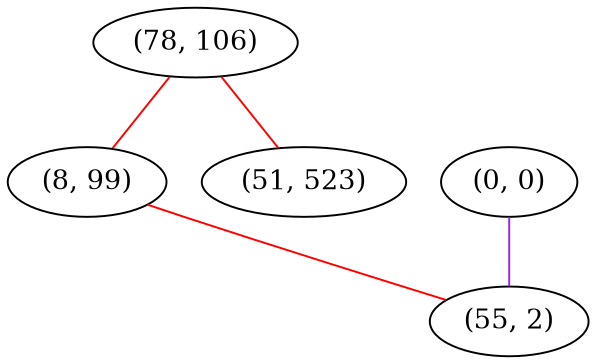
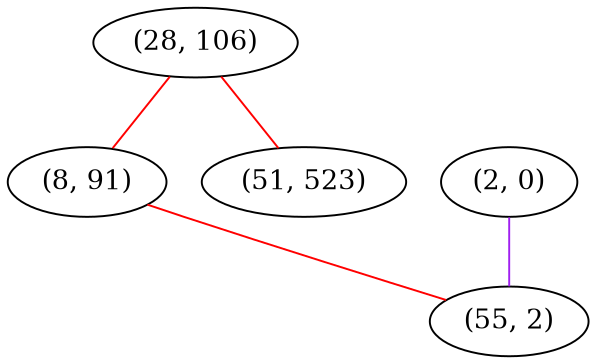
(196, 43) -> (196, 43)
(87, 182) -> (87, 182)
(509, 182) -> (509, 182)
